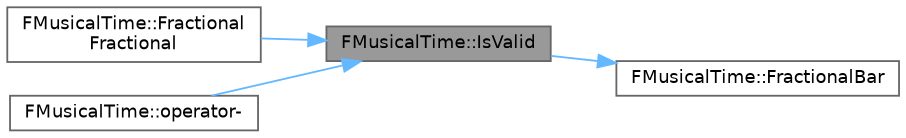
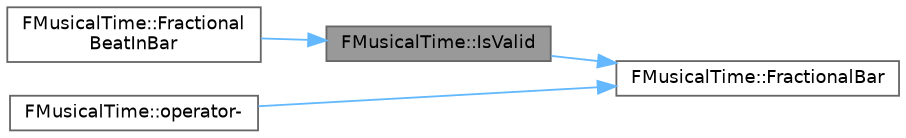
(134, 35) -> (134, 35)
(277, 81) -> (428, 97)
